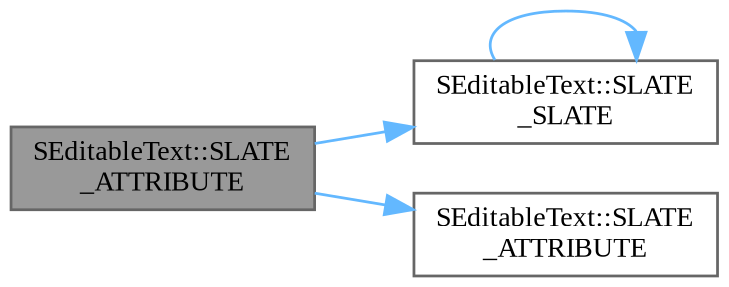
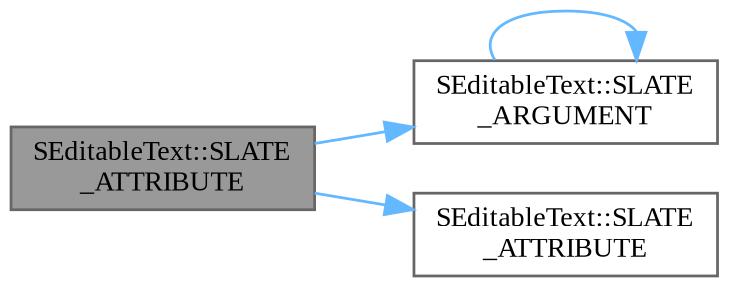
(566, 102) -> (566, 102)
